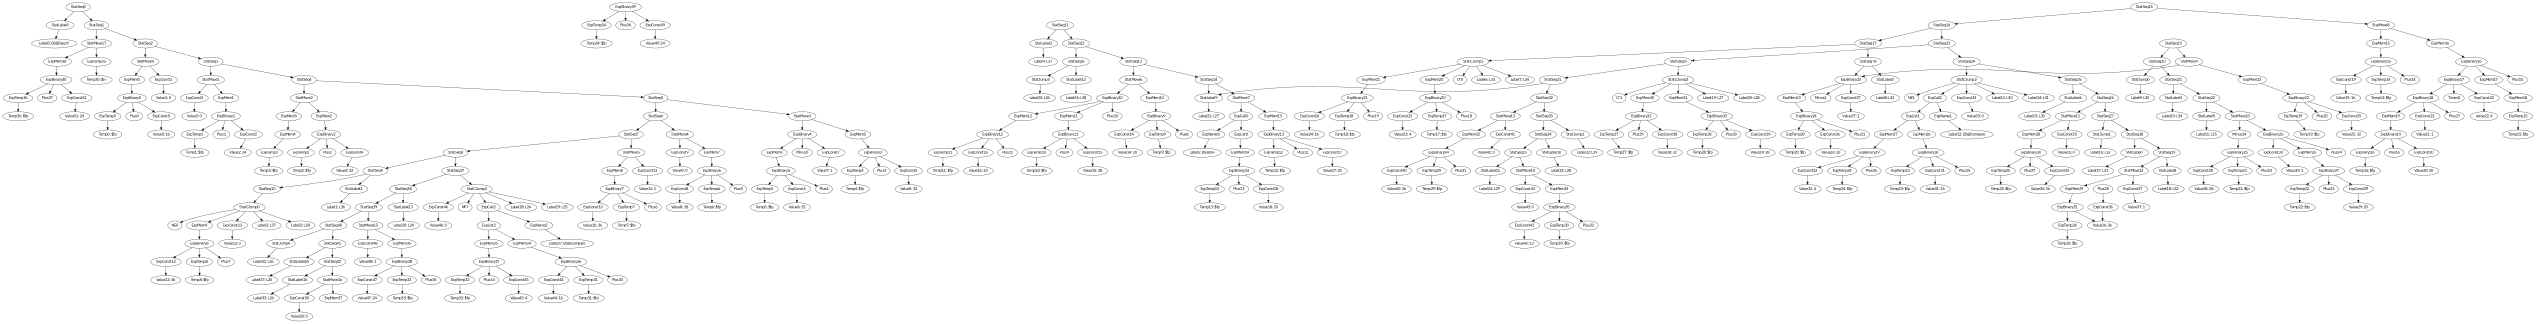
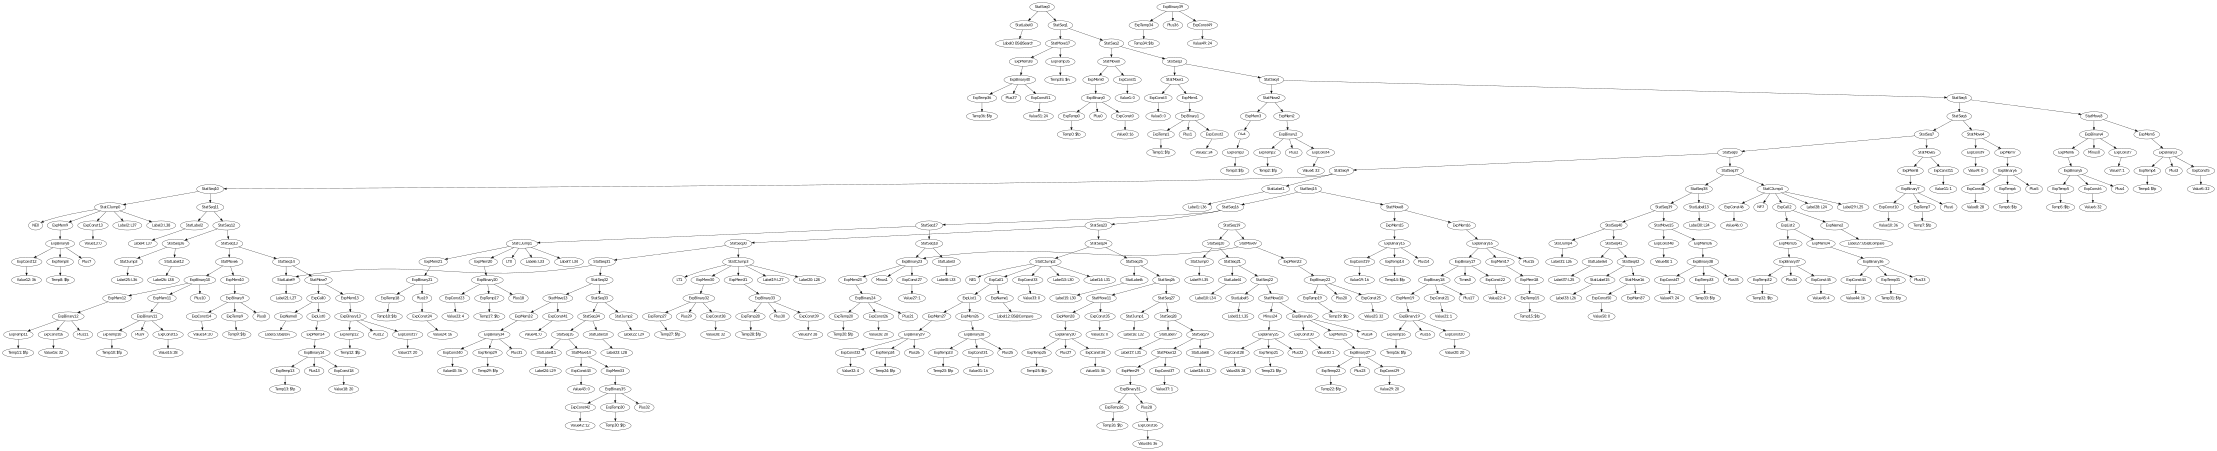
(1868, 62) -> (929, 244)
(1334, 107) -> (422, 306)
(288, 134) -> (1242, 134)
none -> (210, 197)
(2084, 216) -> (1138, 398)
